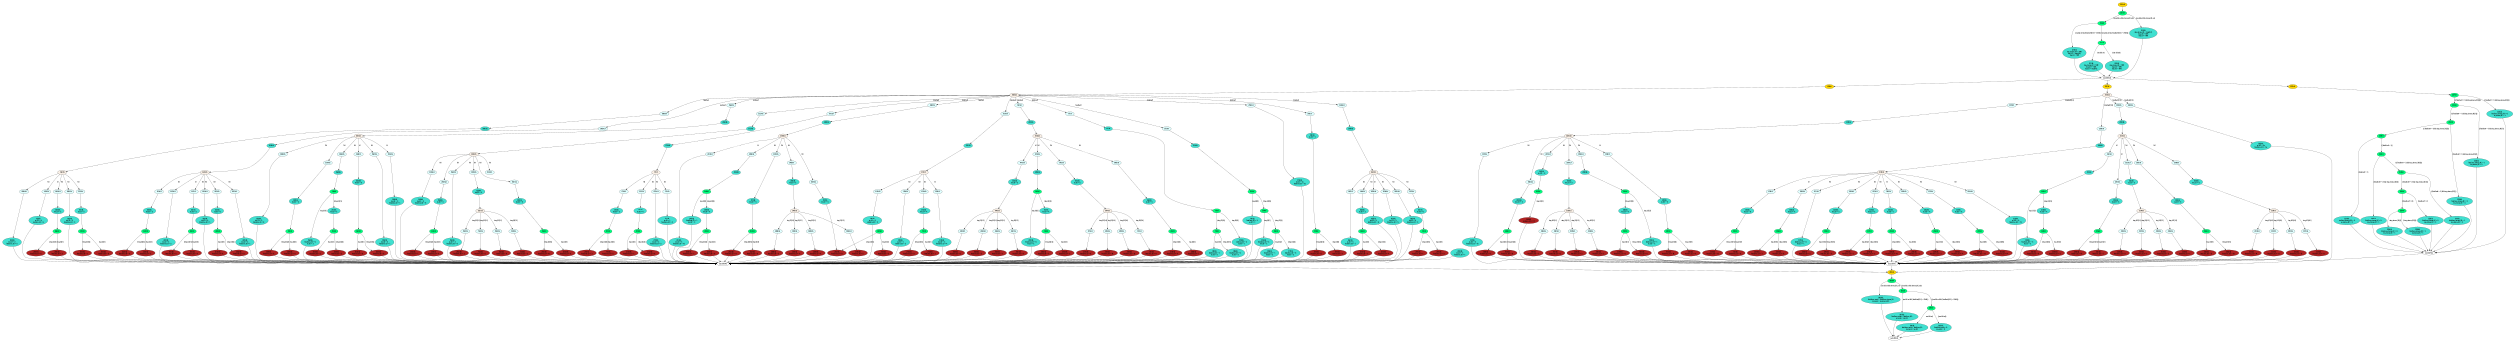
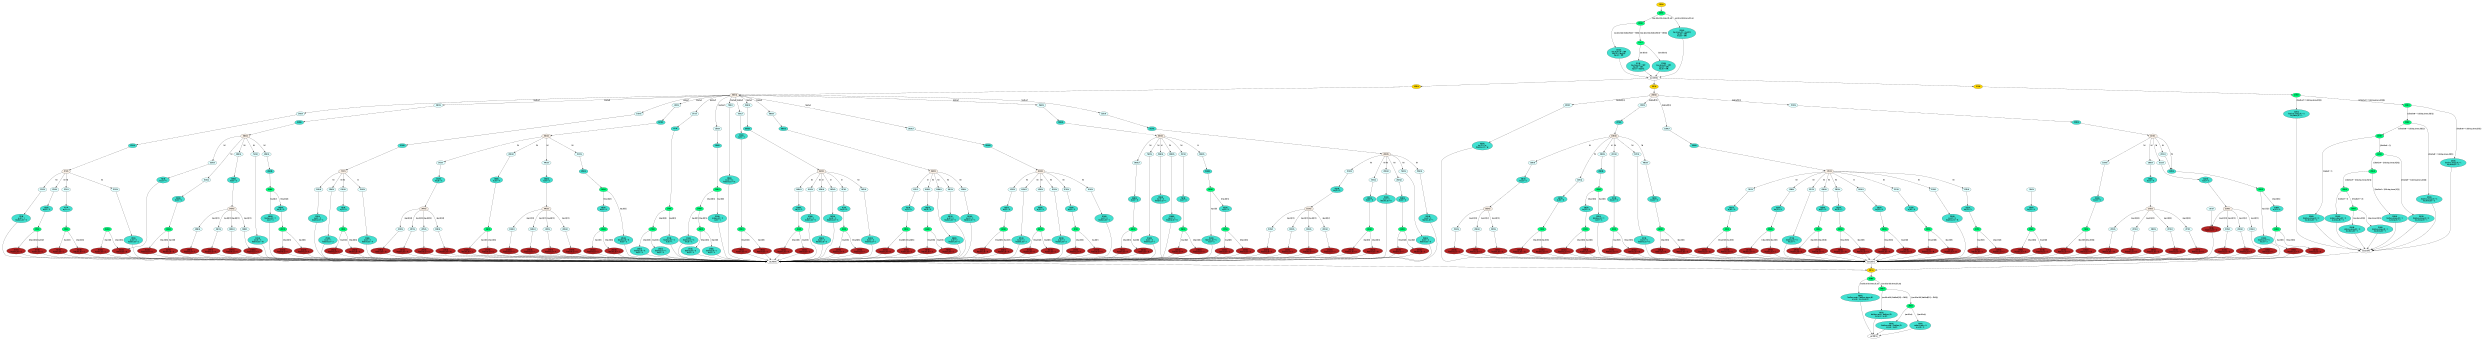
(2120, 158) -> (2169, 150)
none -> (1423, 193)
(2141, 220) -> (2217, 217)
(1571, 221) -> none
none -> (1520, 251)
